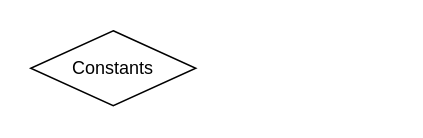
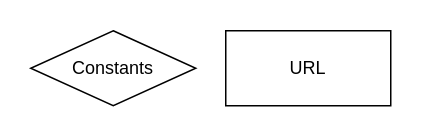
none -> (308, 68)
